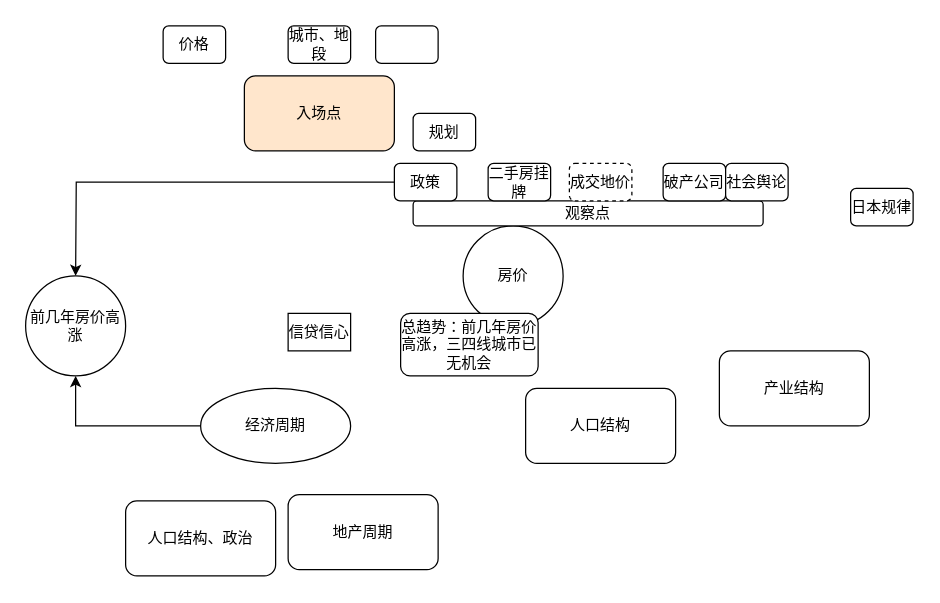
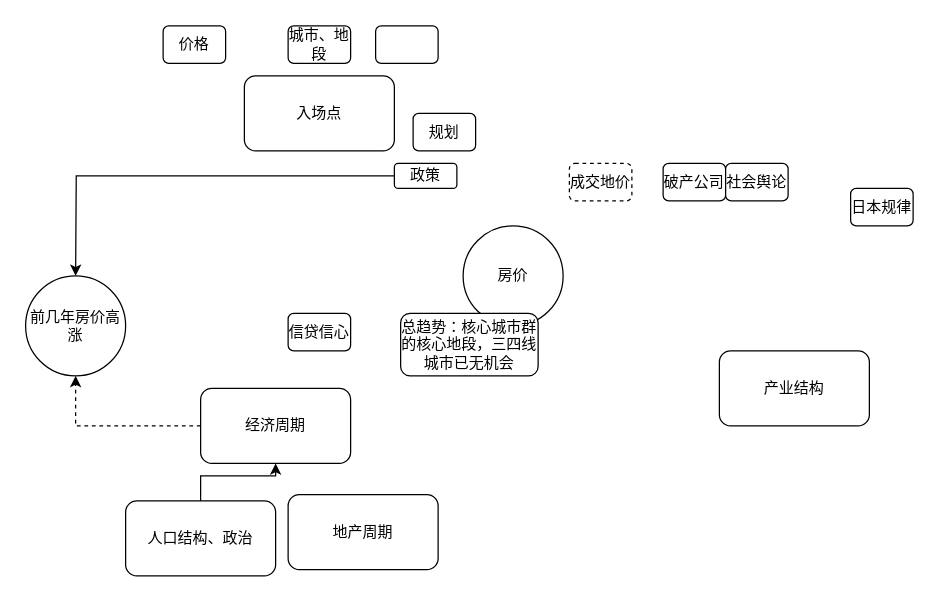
(319, 113) -> (319, 113)
(426, 182) -> (426, 176)
(519, 182) -> none
(588, 213) -> none
(319, 332) -> (319, 332)
(469, 344) -> (469, 344)
(116, 426) -> (116, 426)
(276, 426) -> (276, 426)
(601, 426) -> none
none -> (228, 476)
